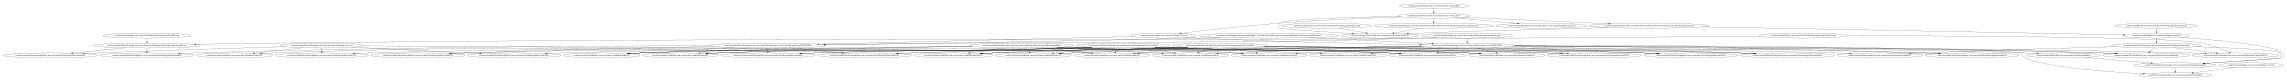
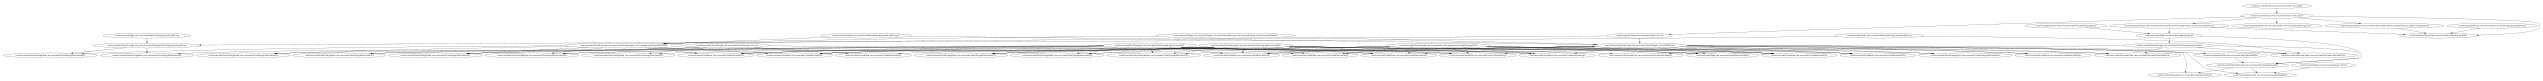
(953, 55) -> (1722, 55)
none -> (1878, 55)
none -> (2185, 75)
